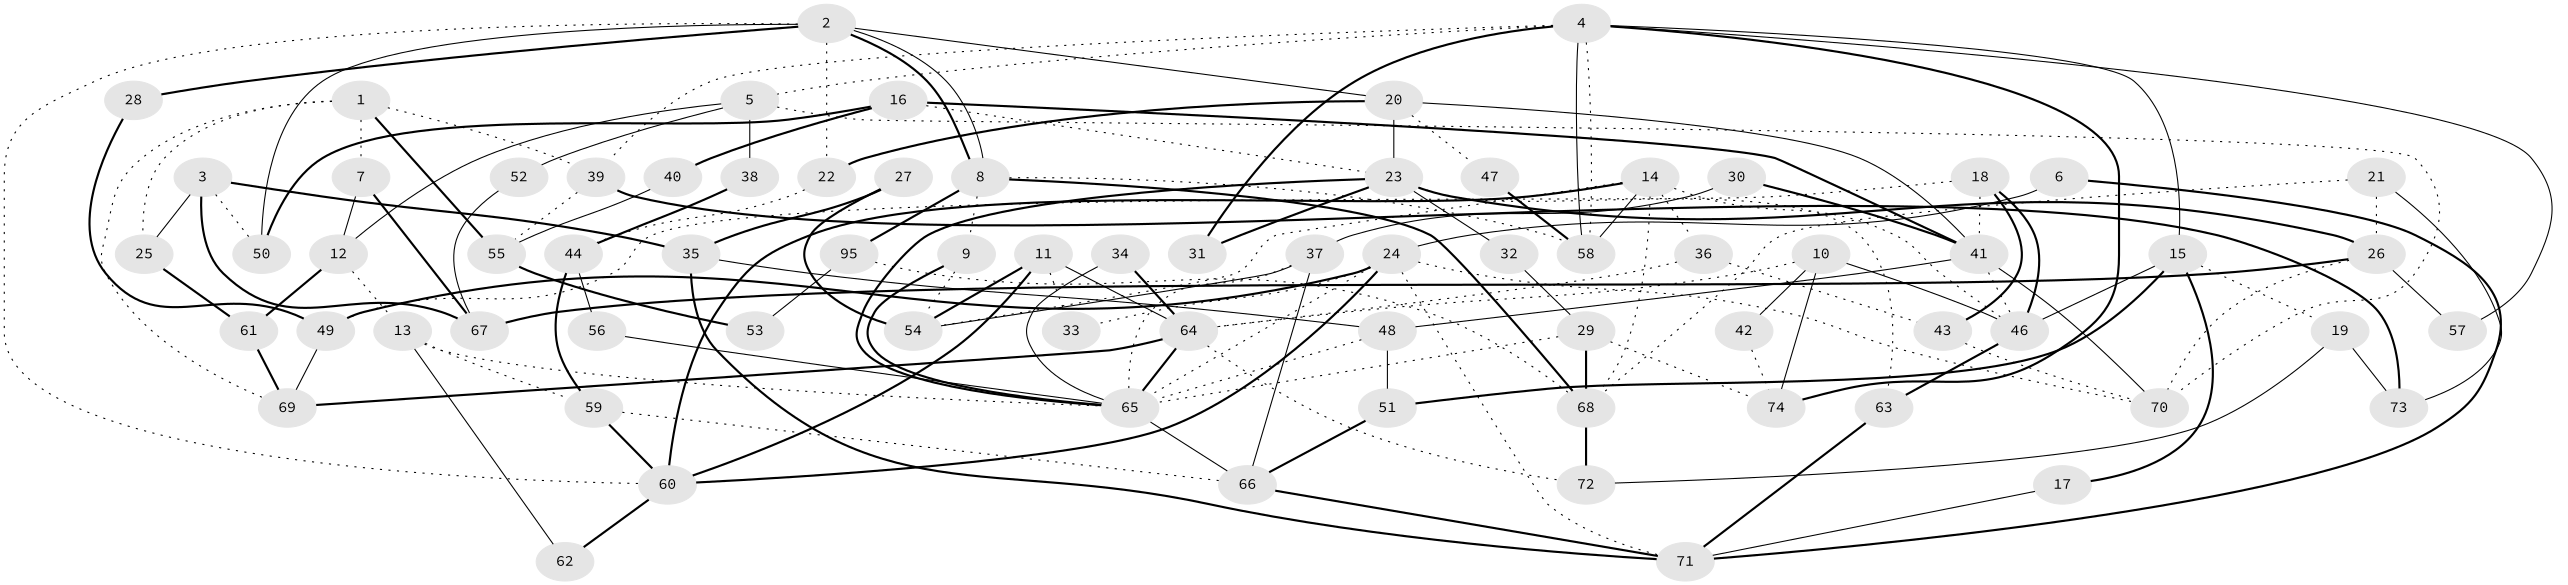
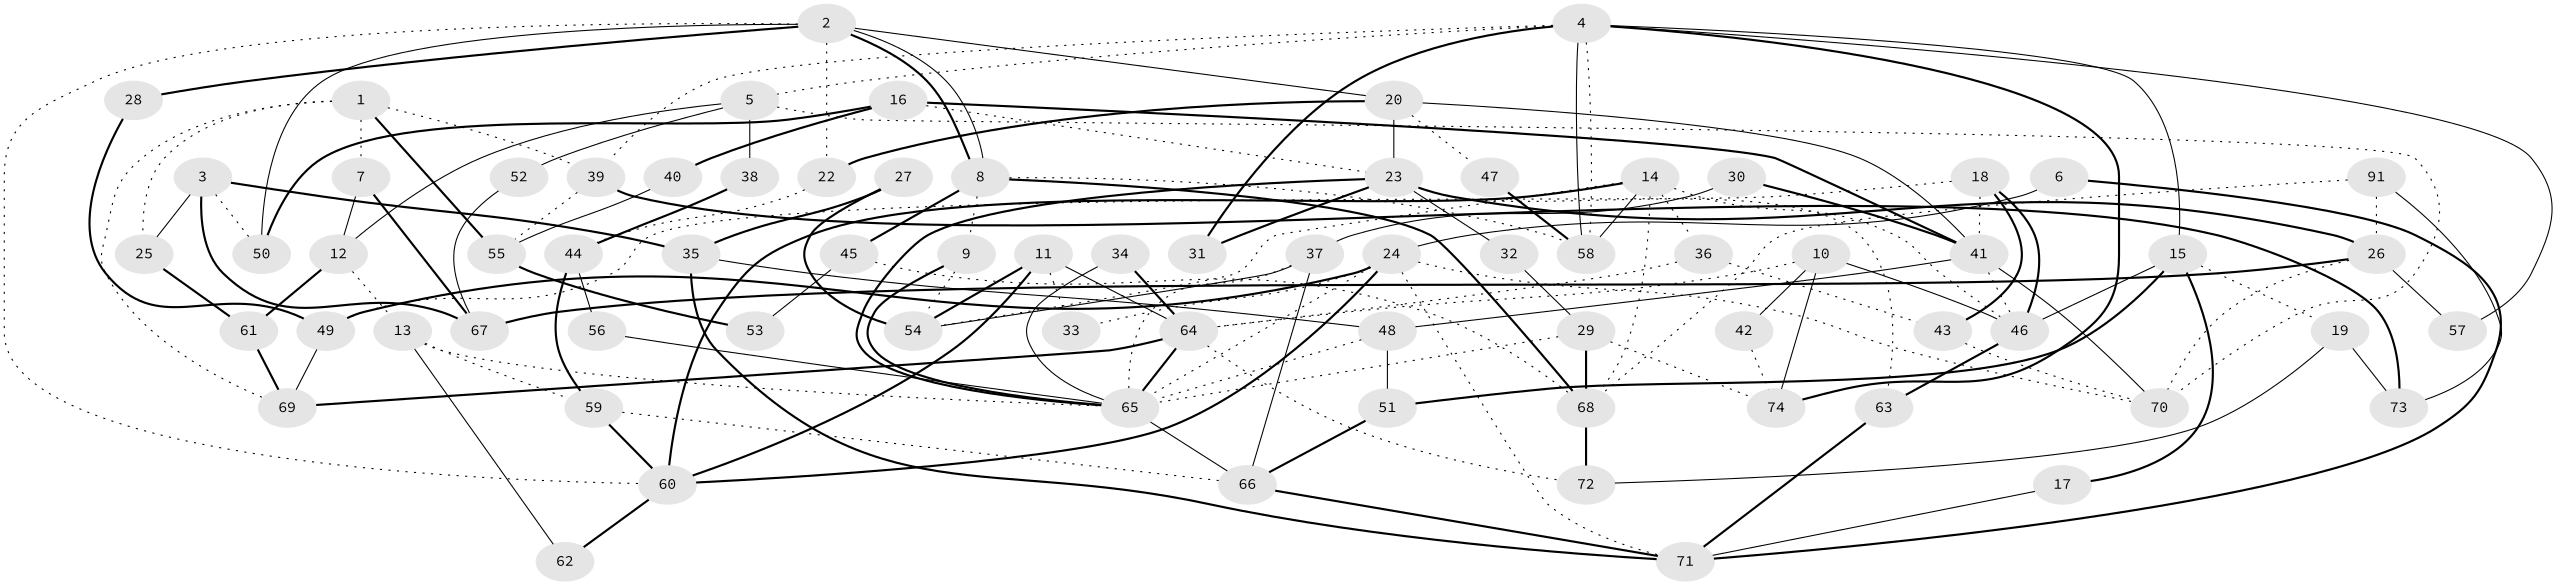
(2376, 177) -> (2376, 177)
(849, 254) -> (849, 254)
